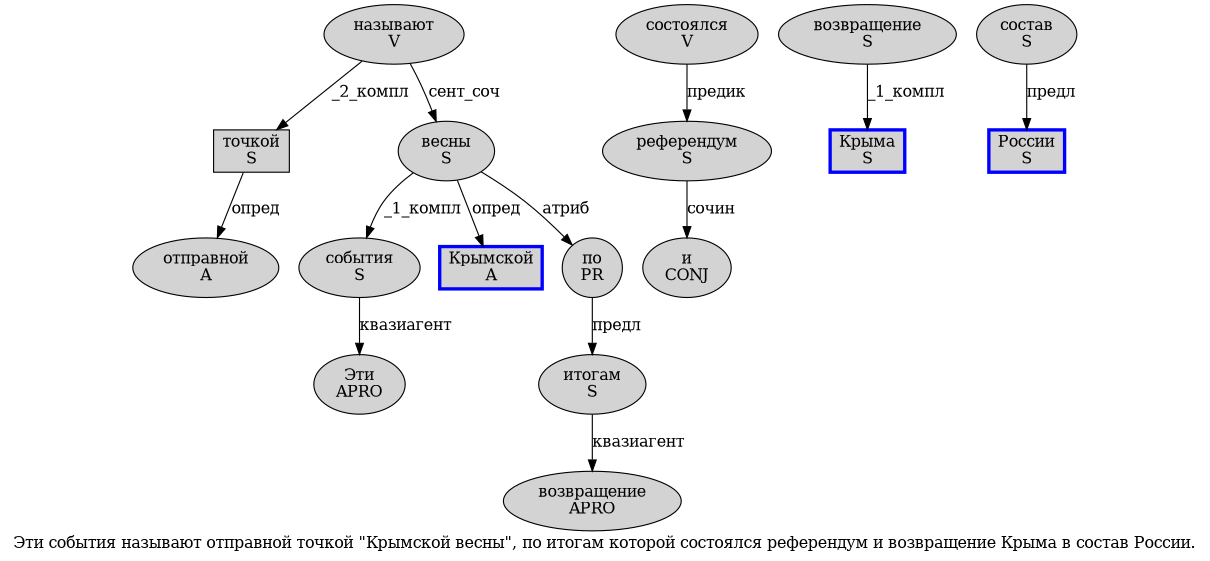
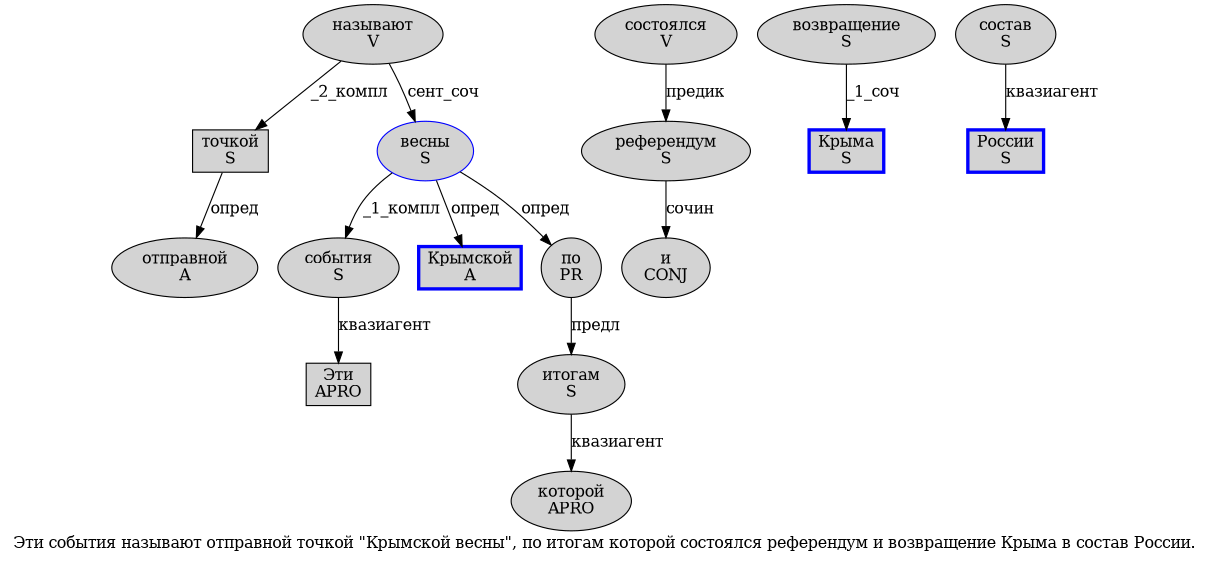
(906, 93) -> (873, 93)
(1051, 93) -> (1052, 93)
(446, 151) -> (425, 151)
(566, 209) -> (545, 209)
(360, 384) -> (338, 384)
(592, 501) -> (571, 501)
